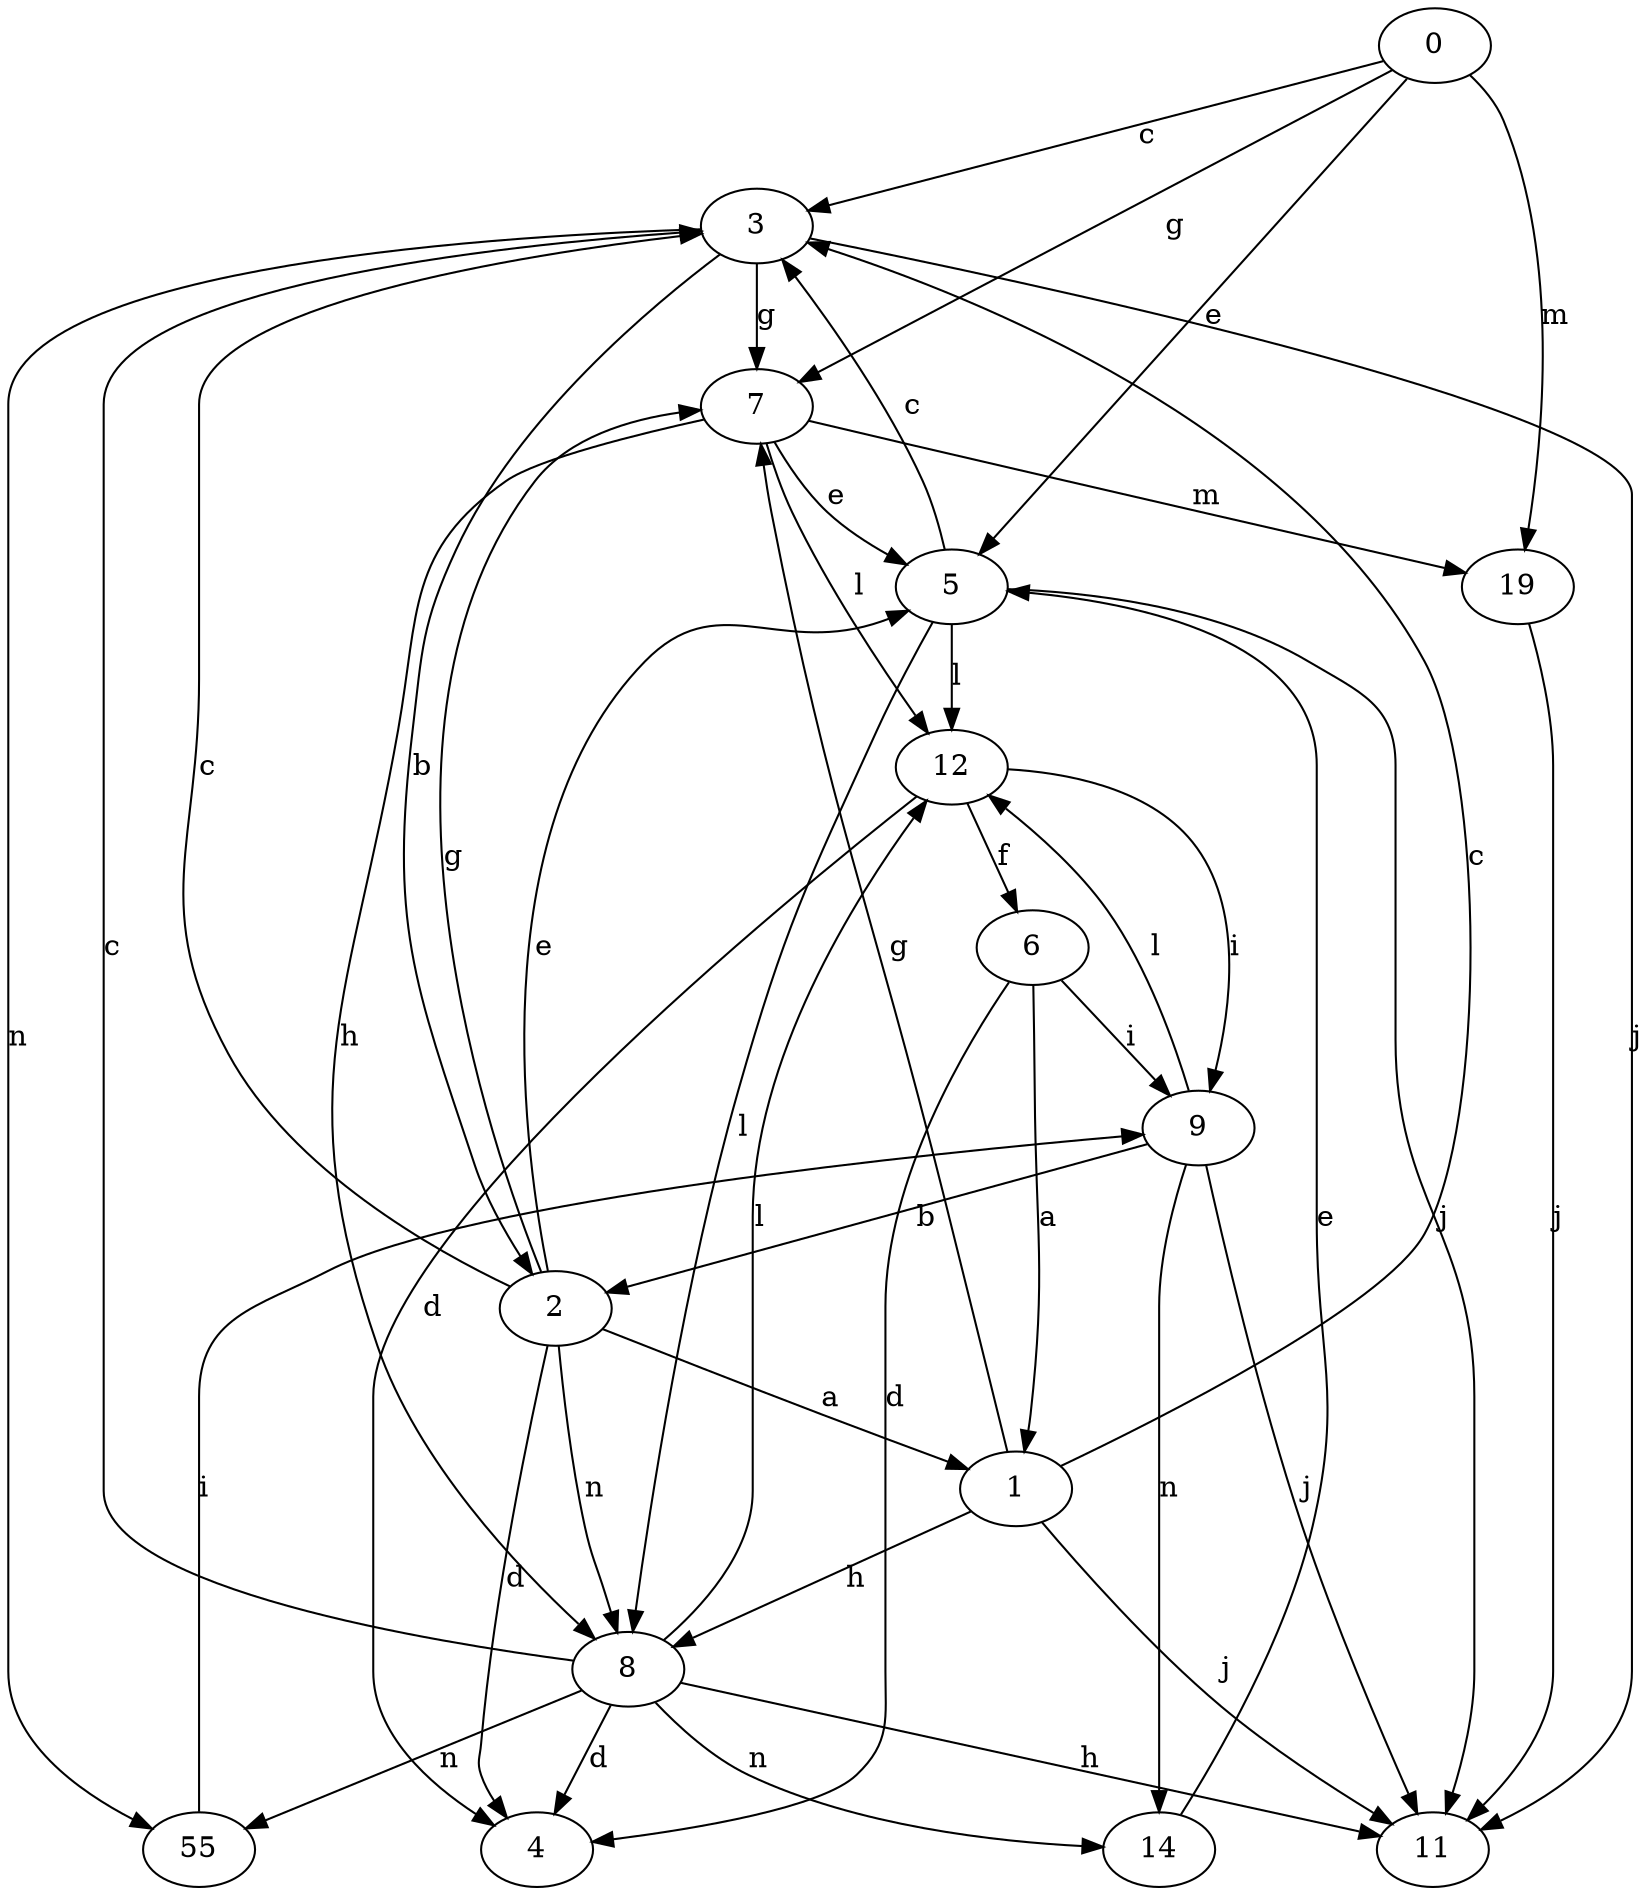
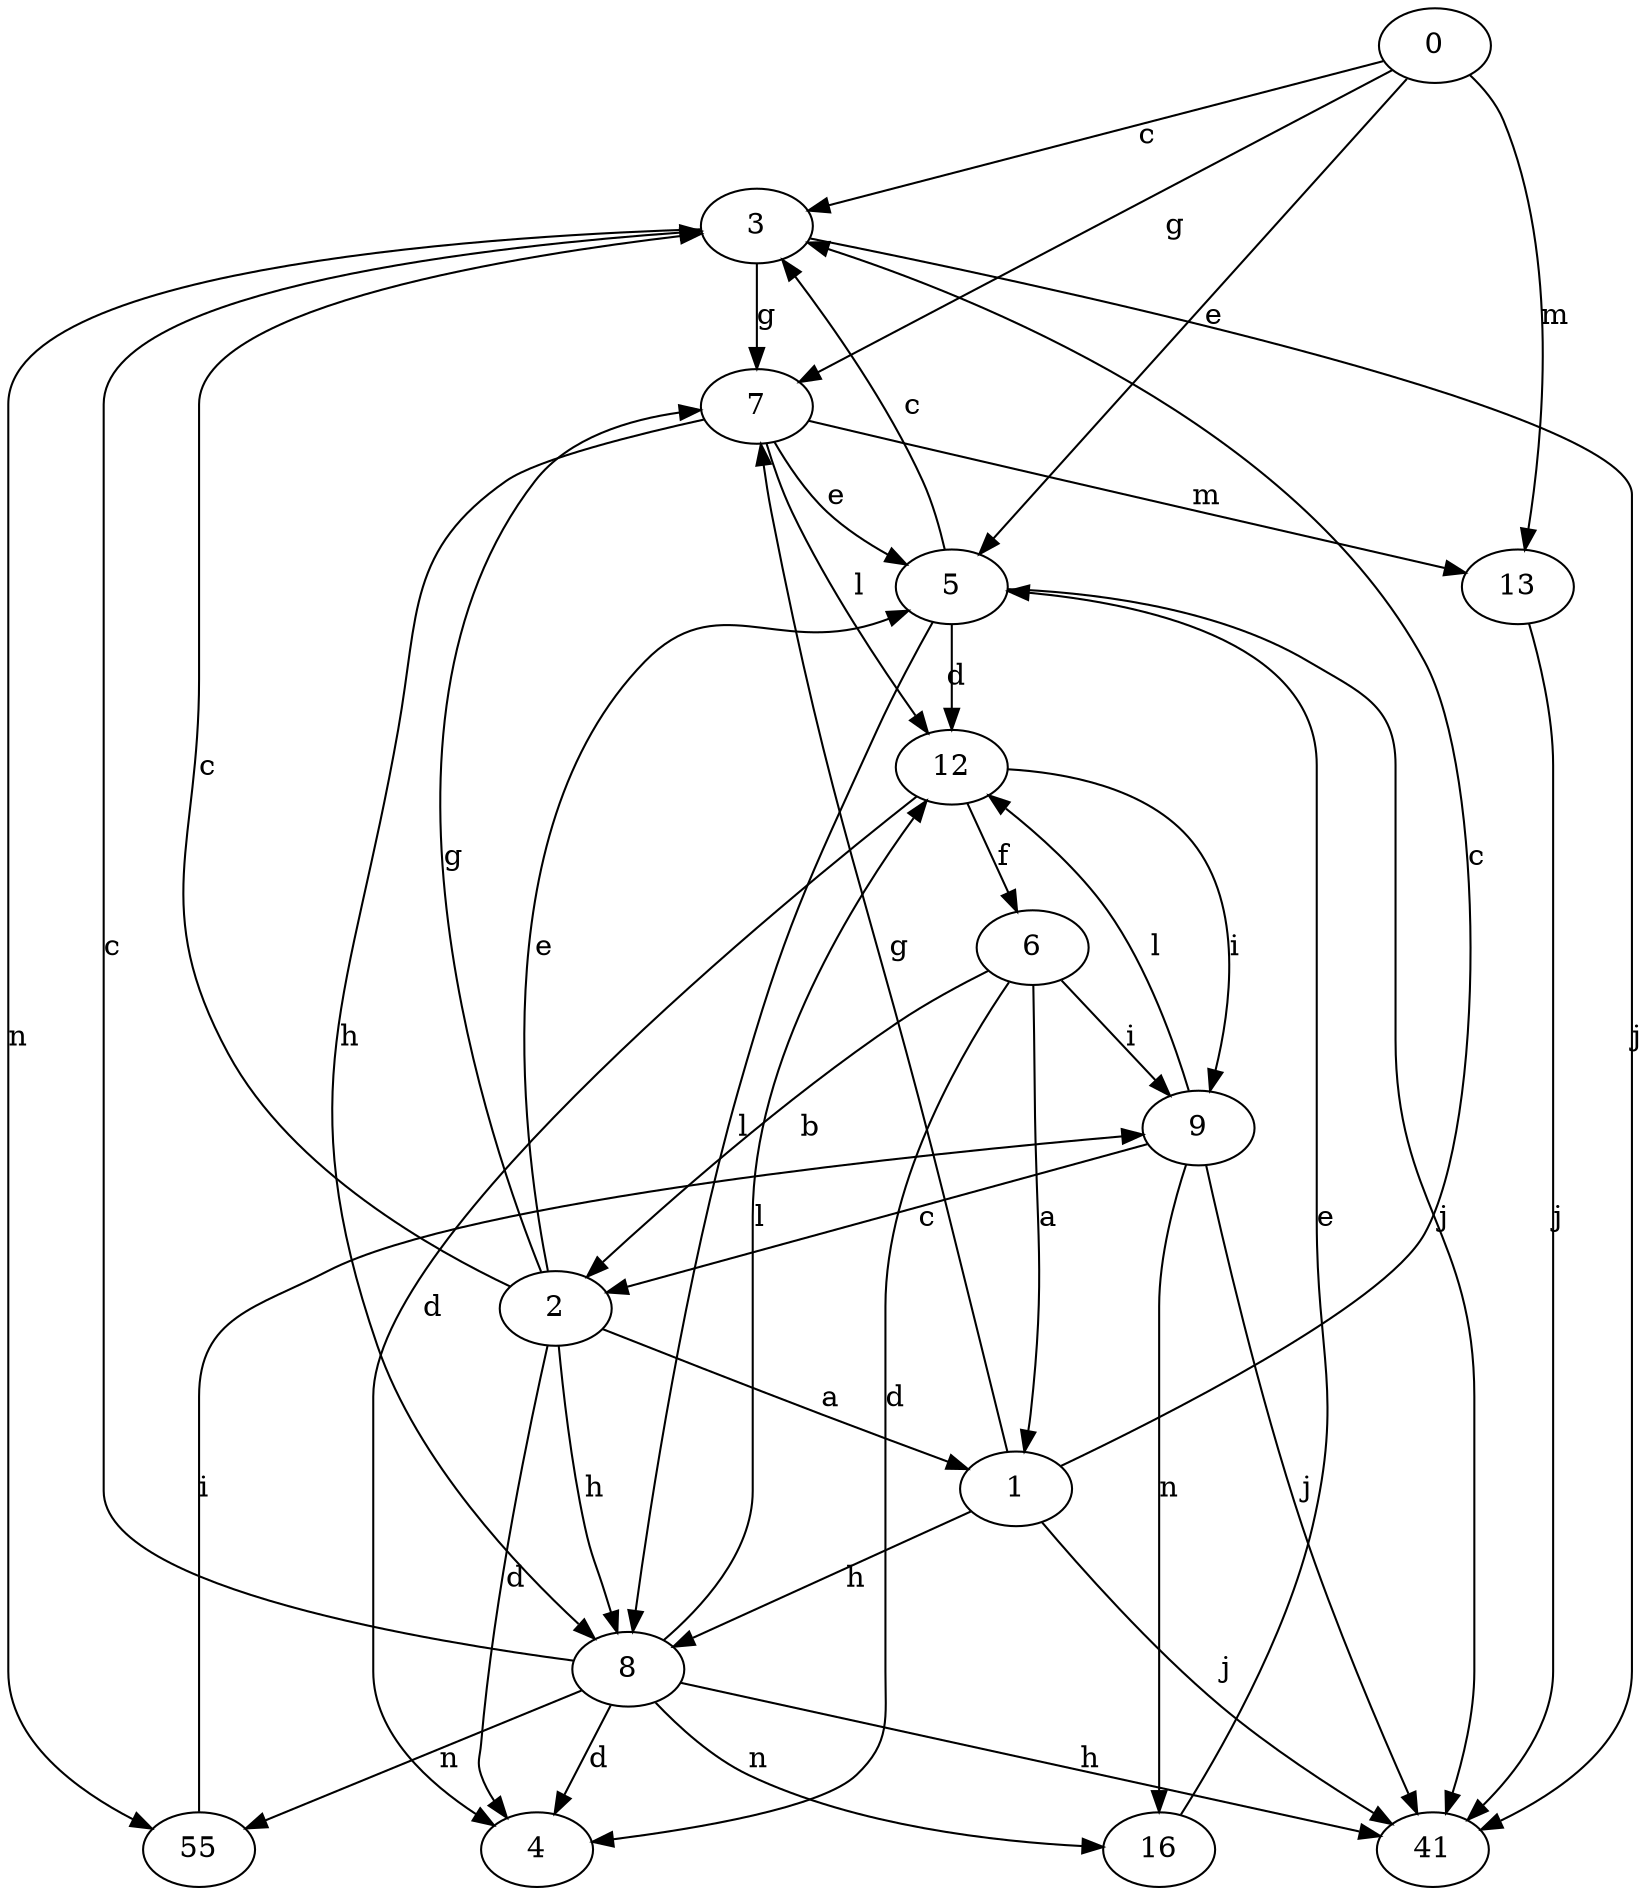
(1518, 587) -> (1518, 587)
(957, 677) -> (957, 677)
(415, 711) -> (787, 1104)
(927, 1218) -> (927, 1218)
(595, 1489) -> (595, 1489)
(1159, 1850) -> (1159, 1850)
(1433, 1850) -> (1433, 1850)
